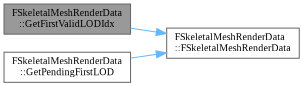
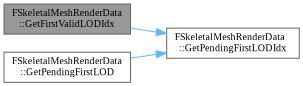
(233, 43) -> (233, 43)
